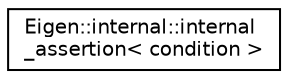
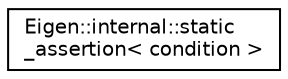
(144, 40) -> (144, 40)
